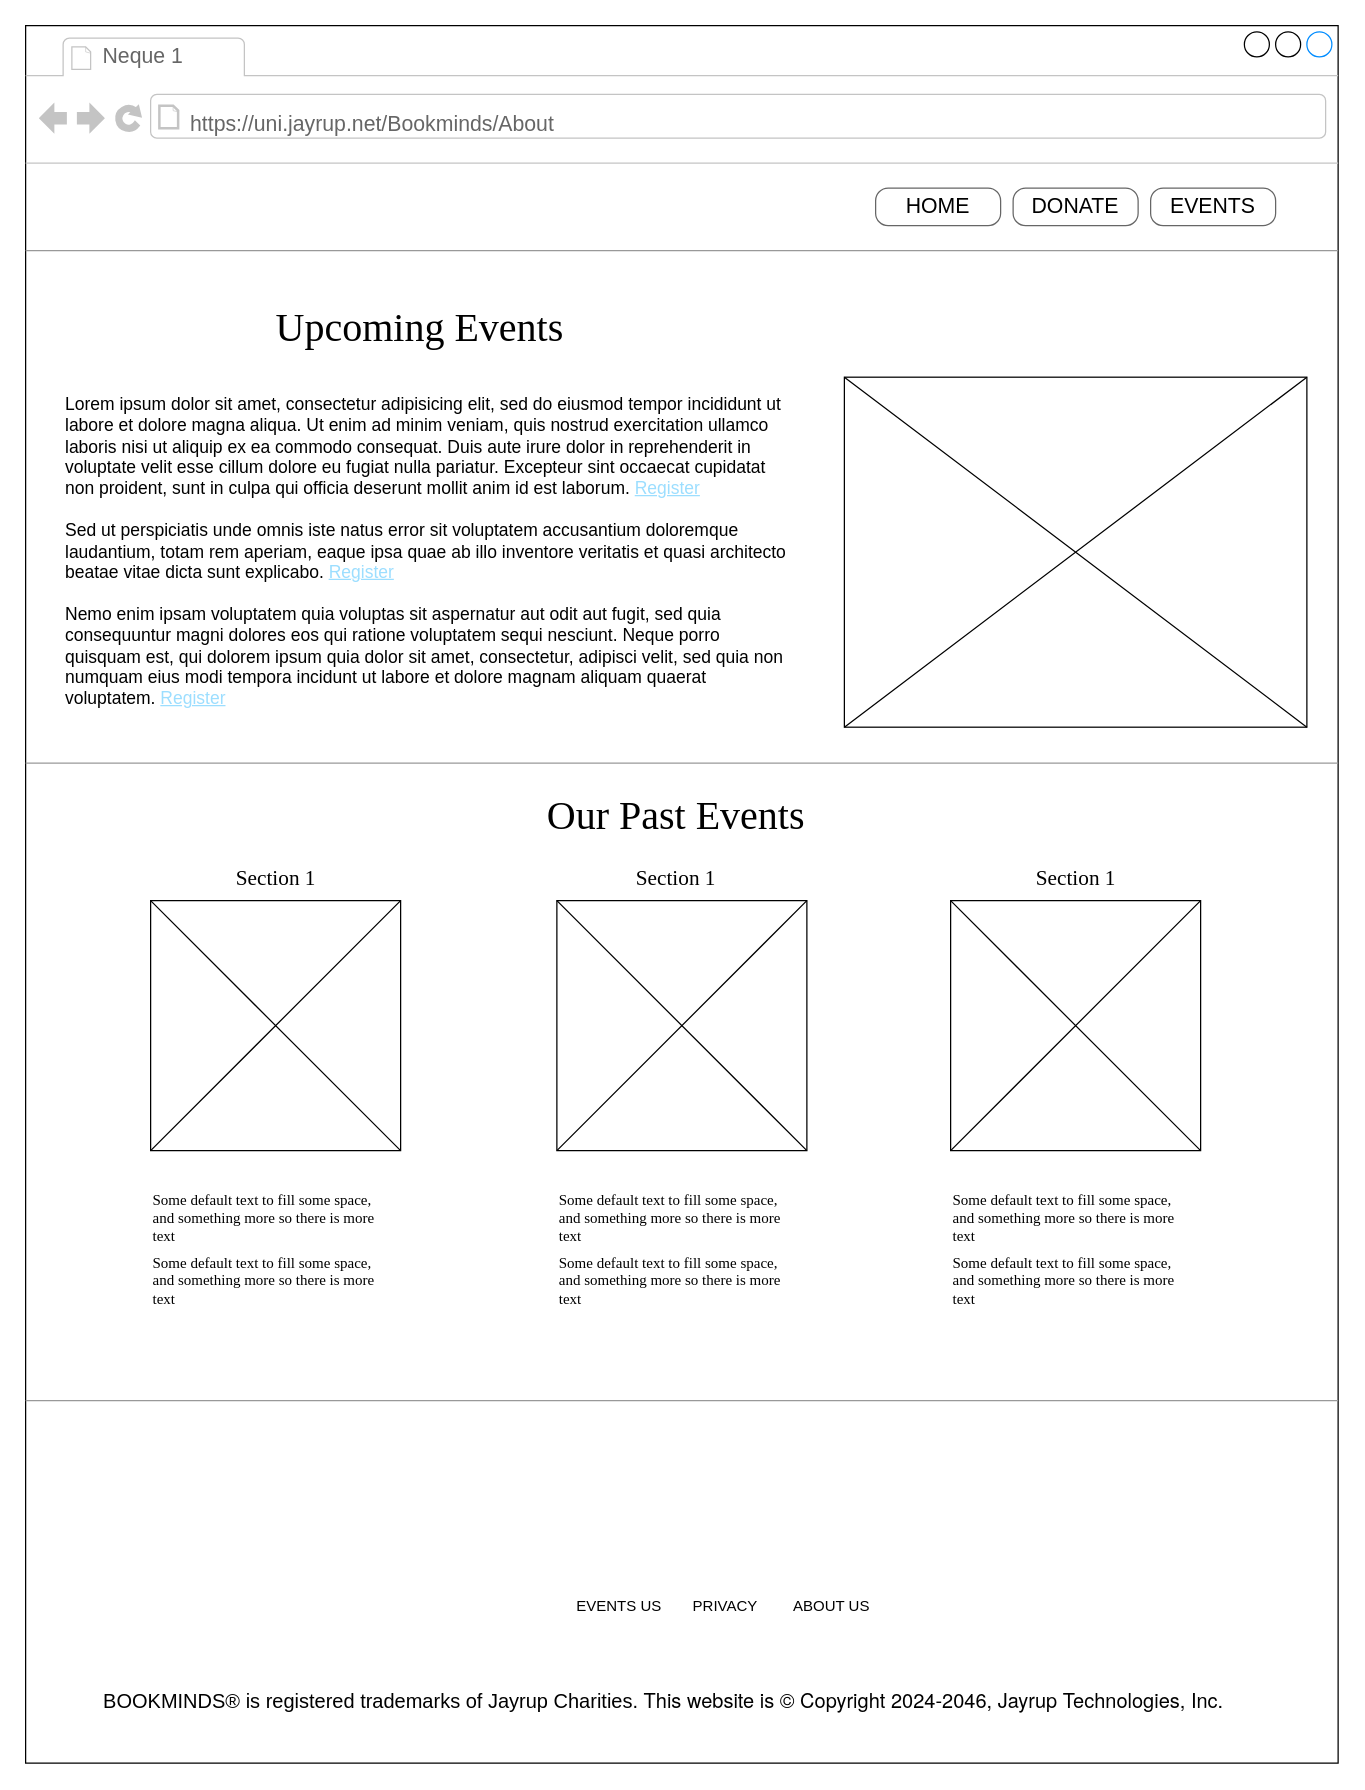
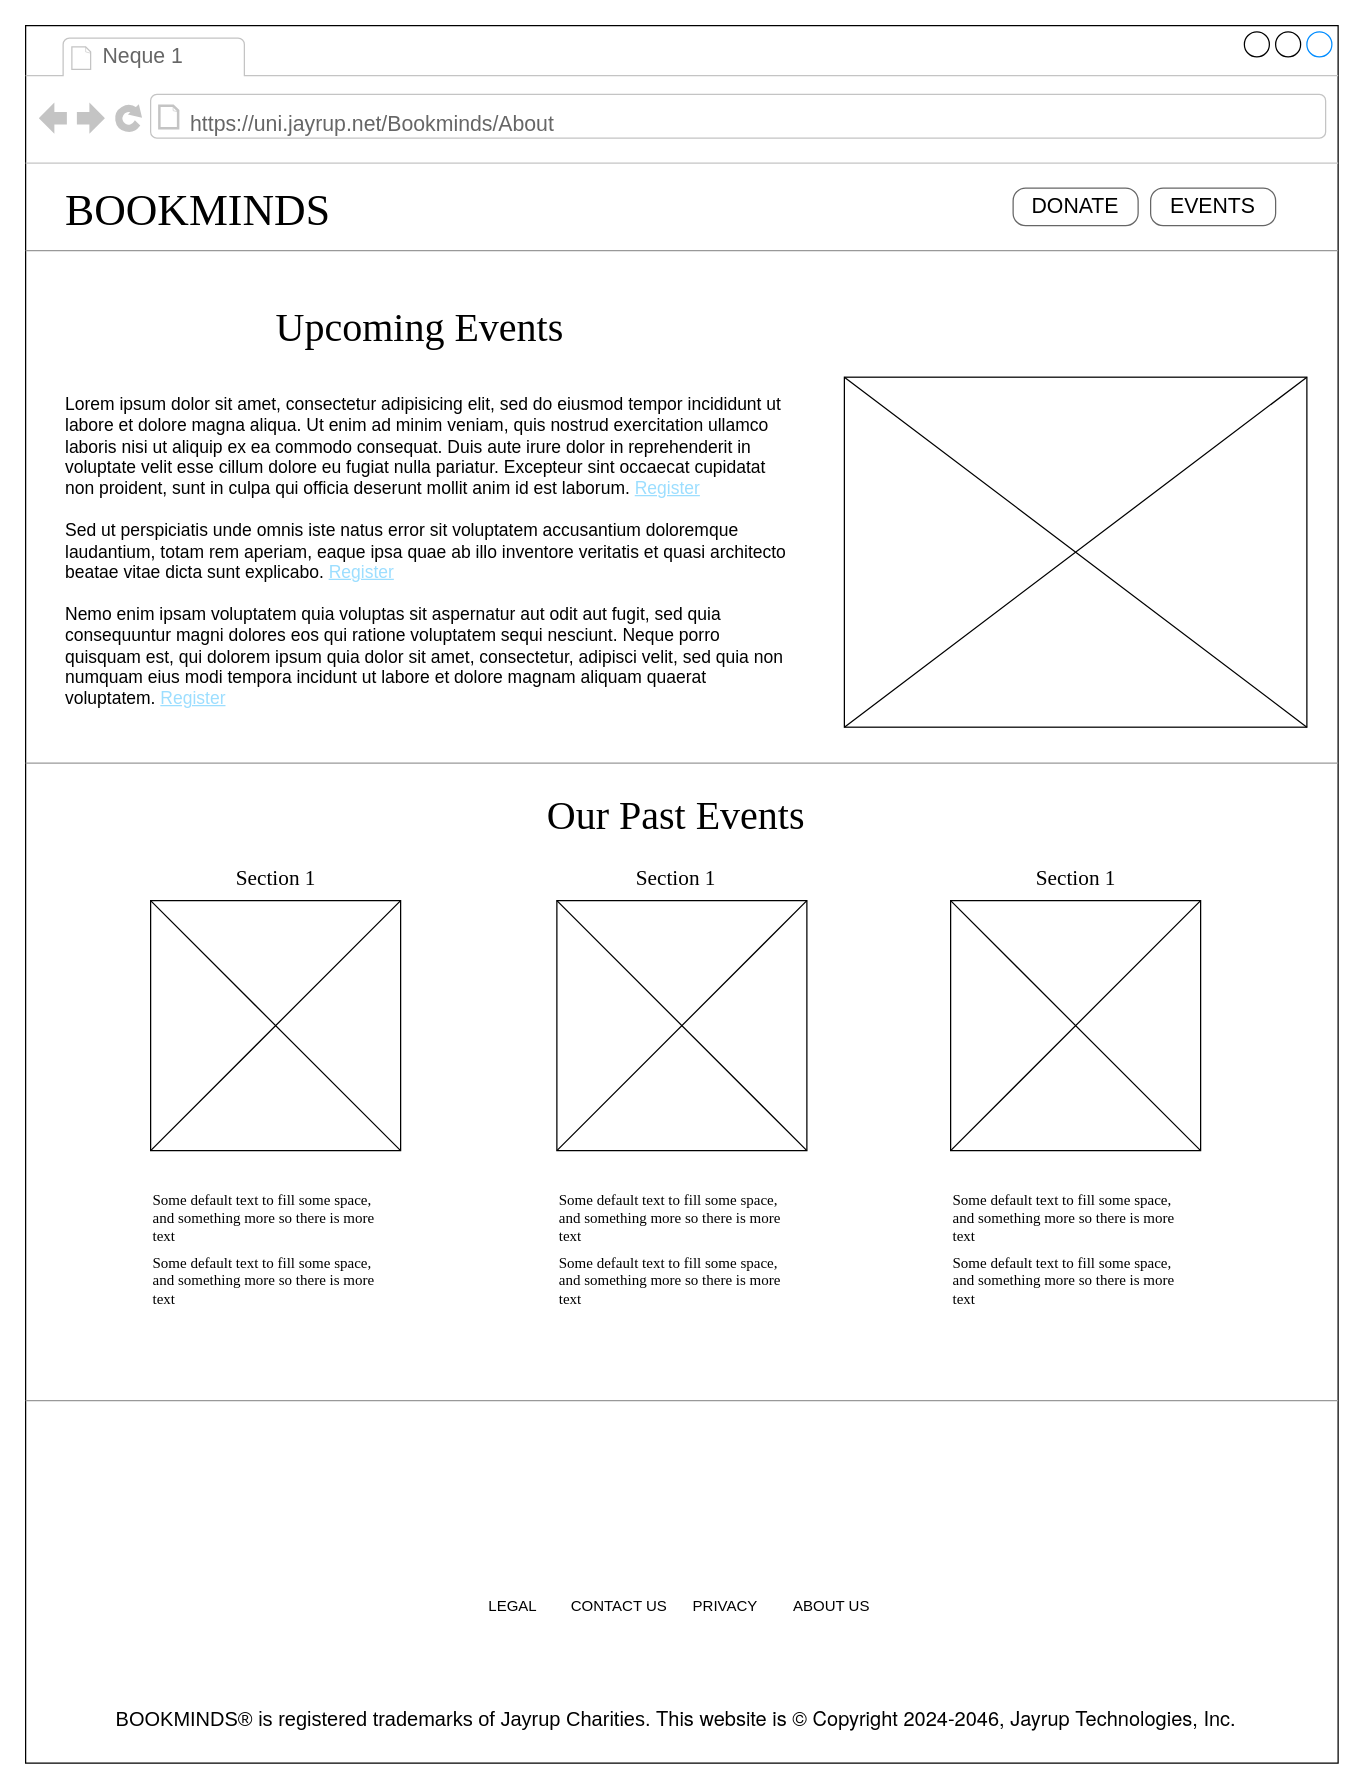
none -> (201, 207)
(938, 207) -> none
none -> (513, 1607)
(619, 1607) -> (619, 1607)
(663, 1701) -> (676, 1719)
